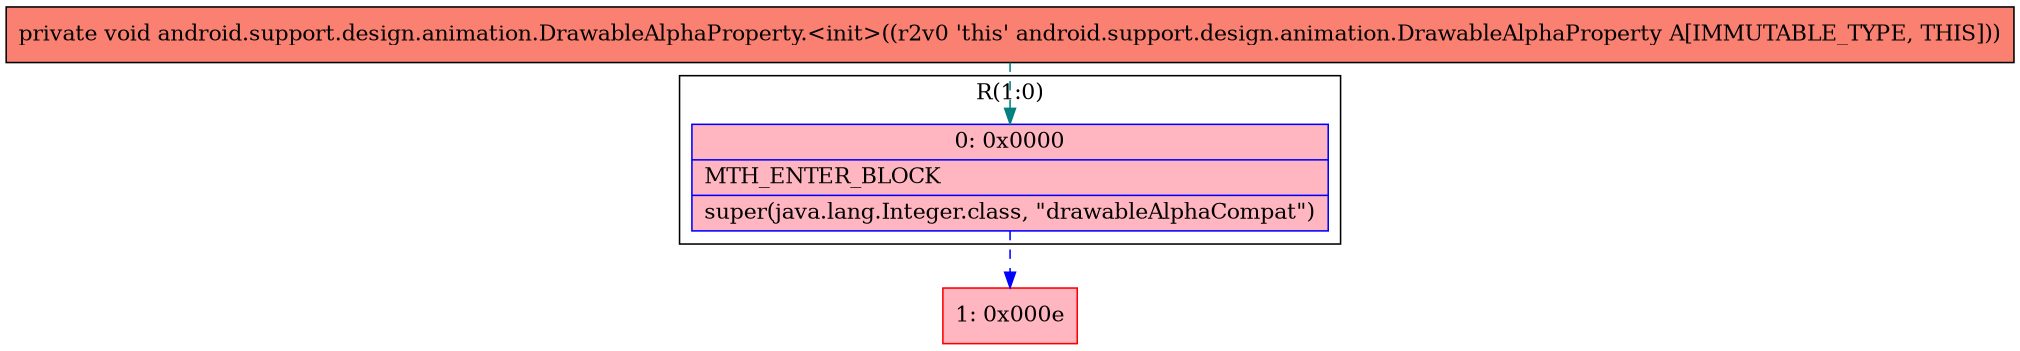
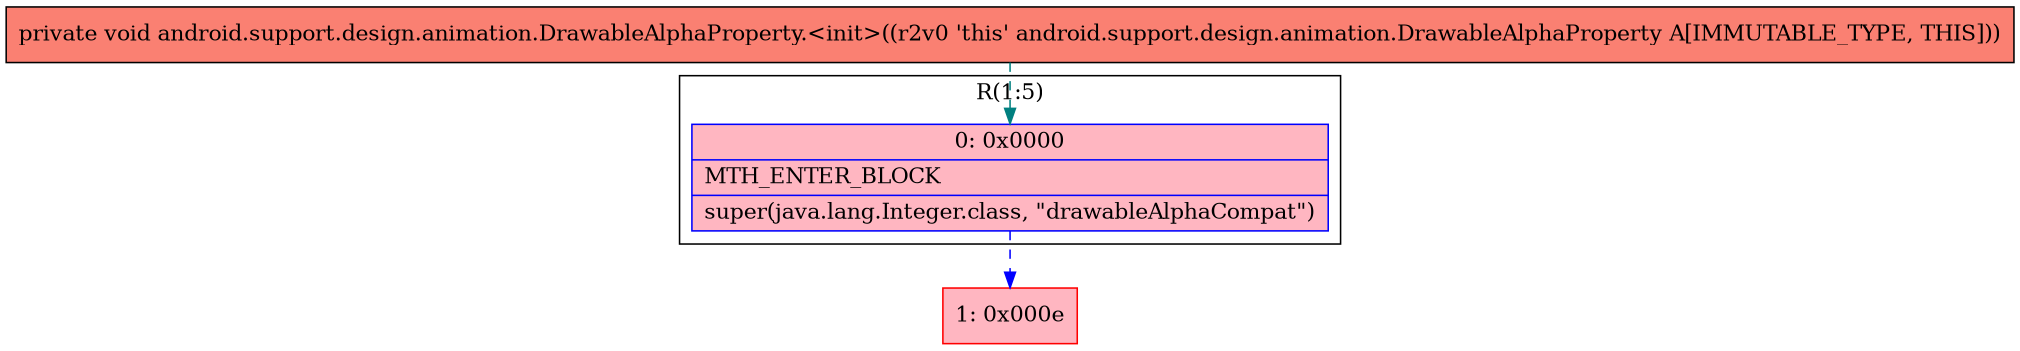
(1010, 93) -> (1010, 93)
